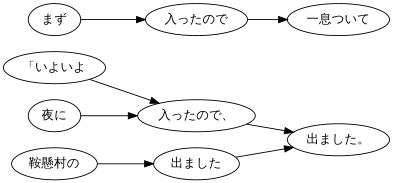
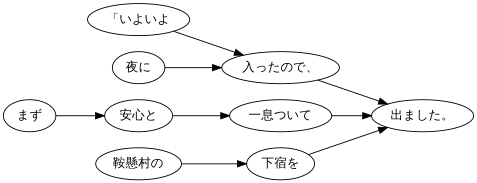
(196, 20) -> (139, 116)
none -> (347, 116)
(196, 164) -> (281, 164)
